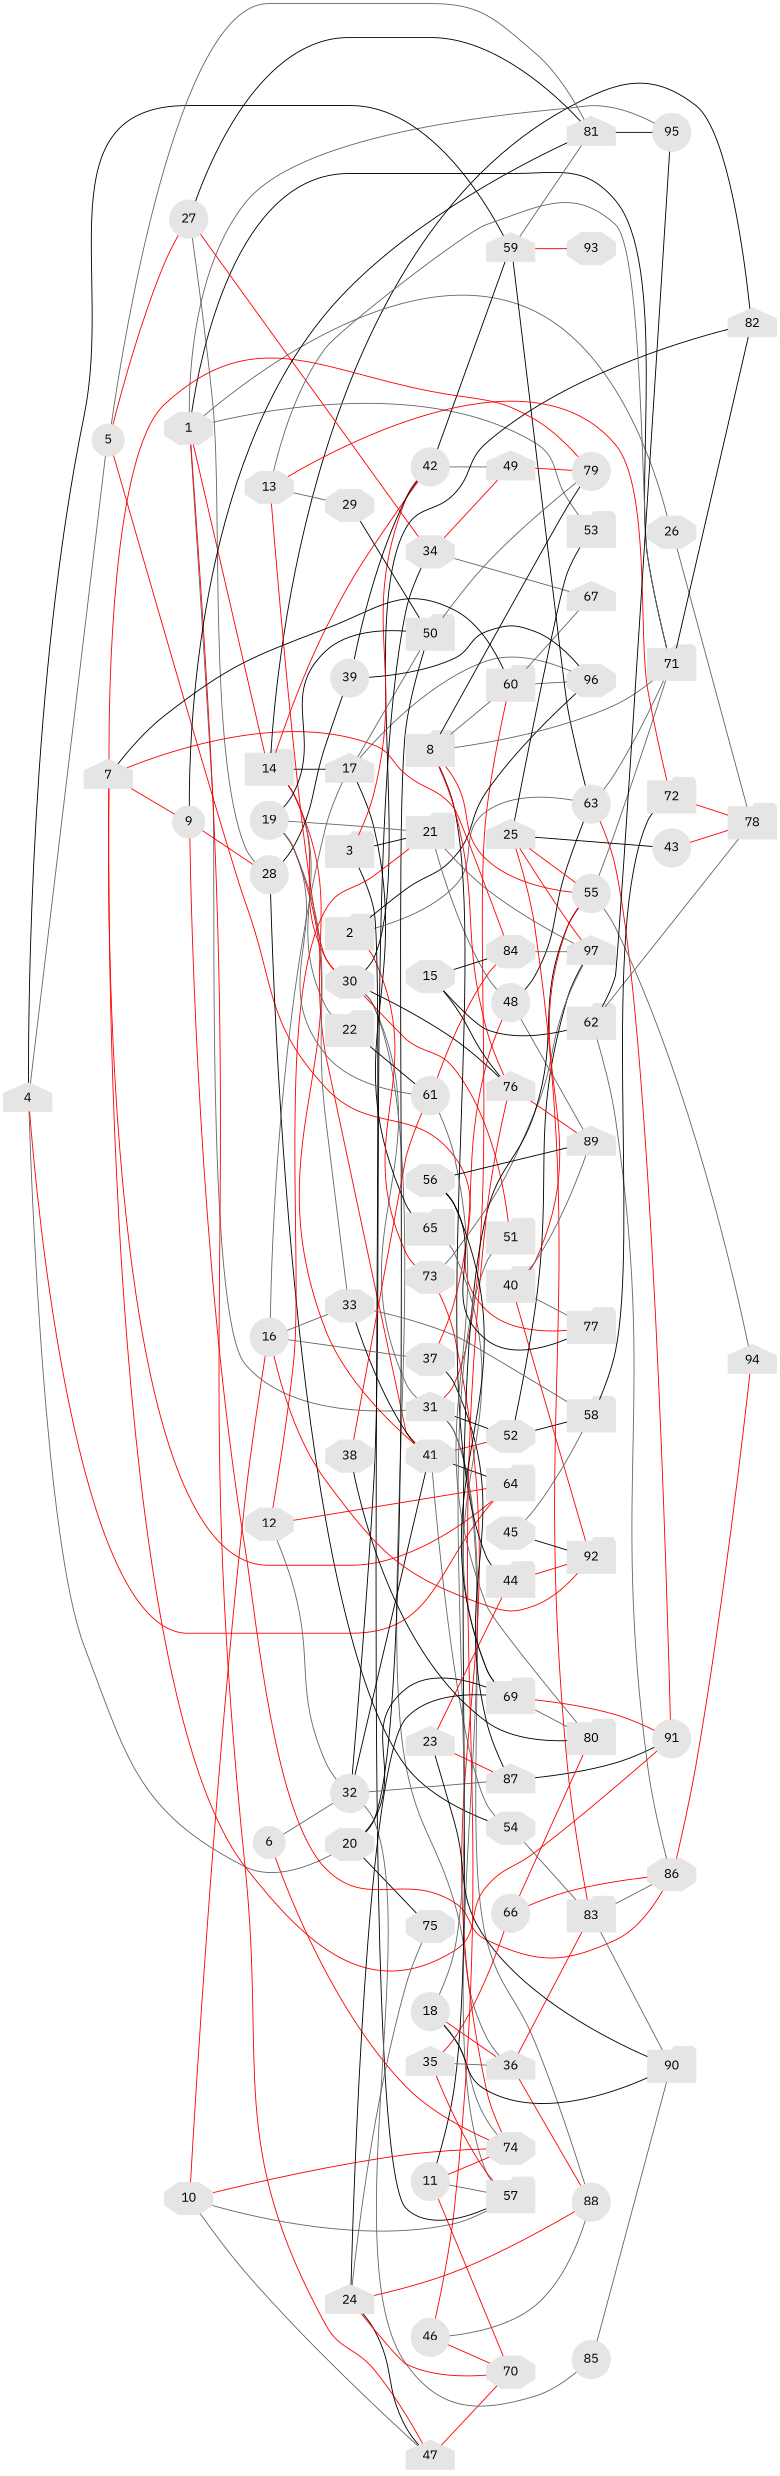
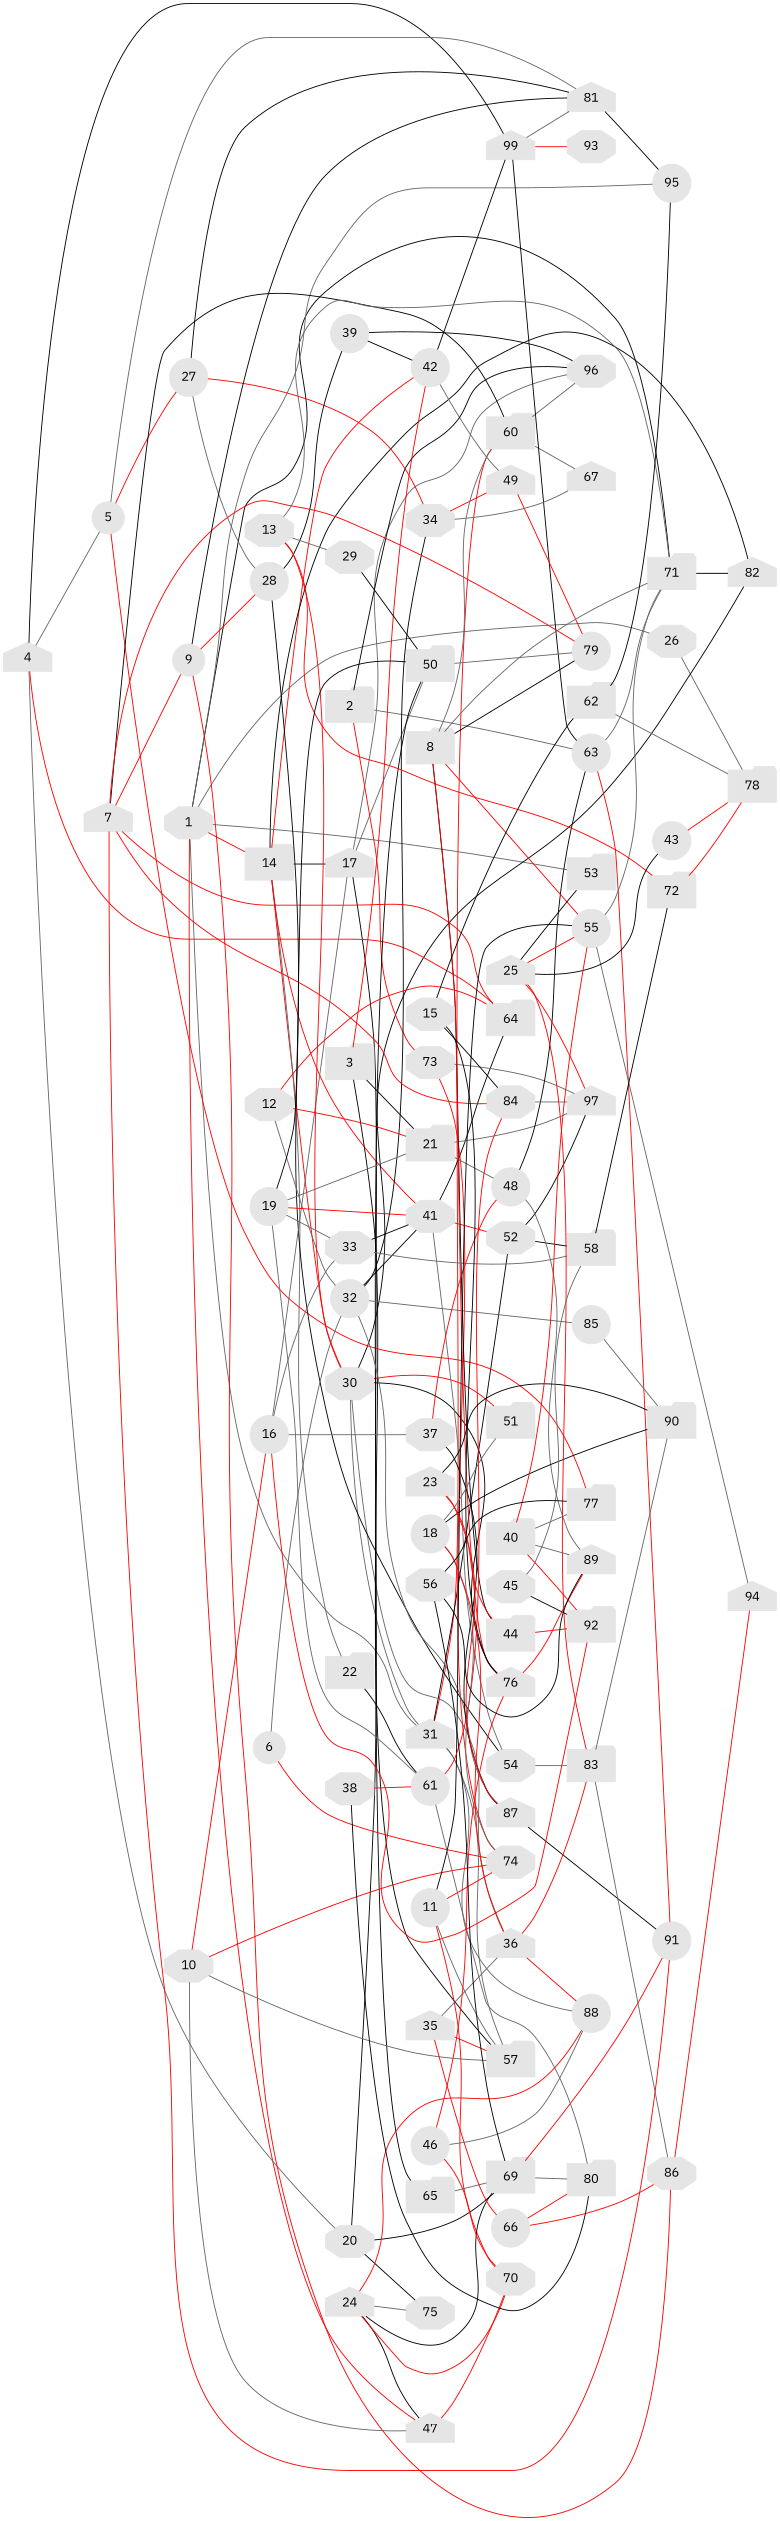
(511, 249) -> (511, 147)
(633, 1449) -> none
